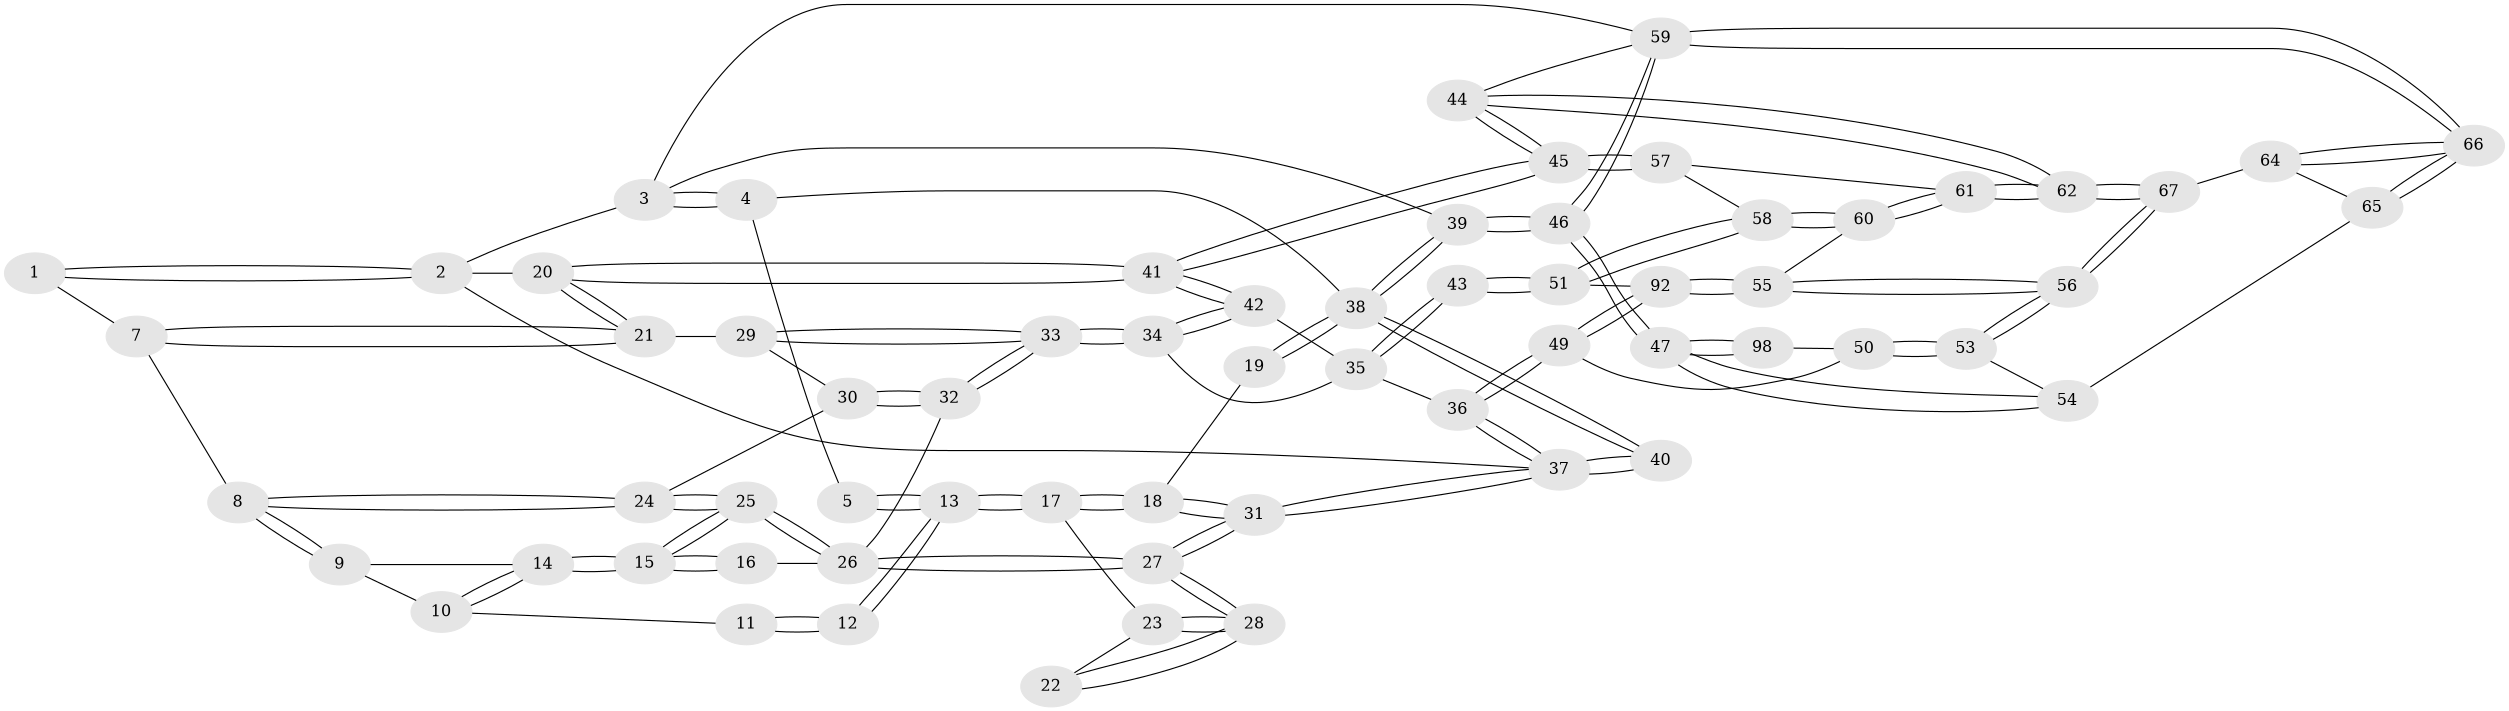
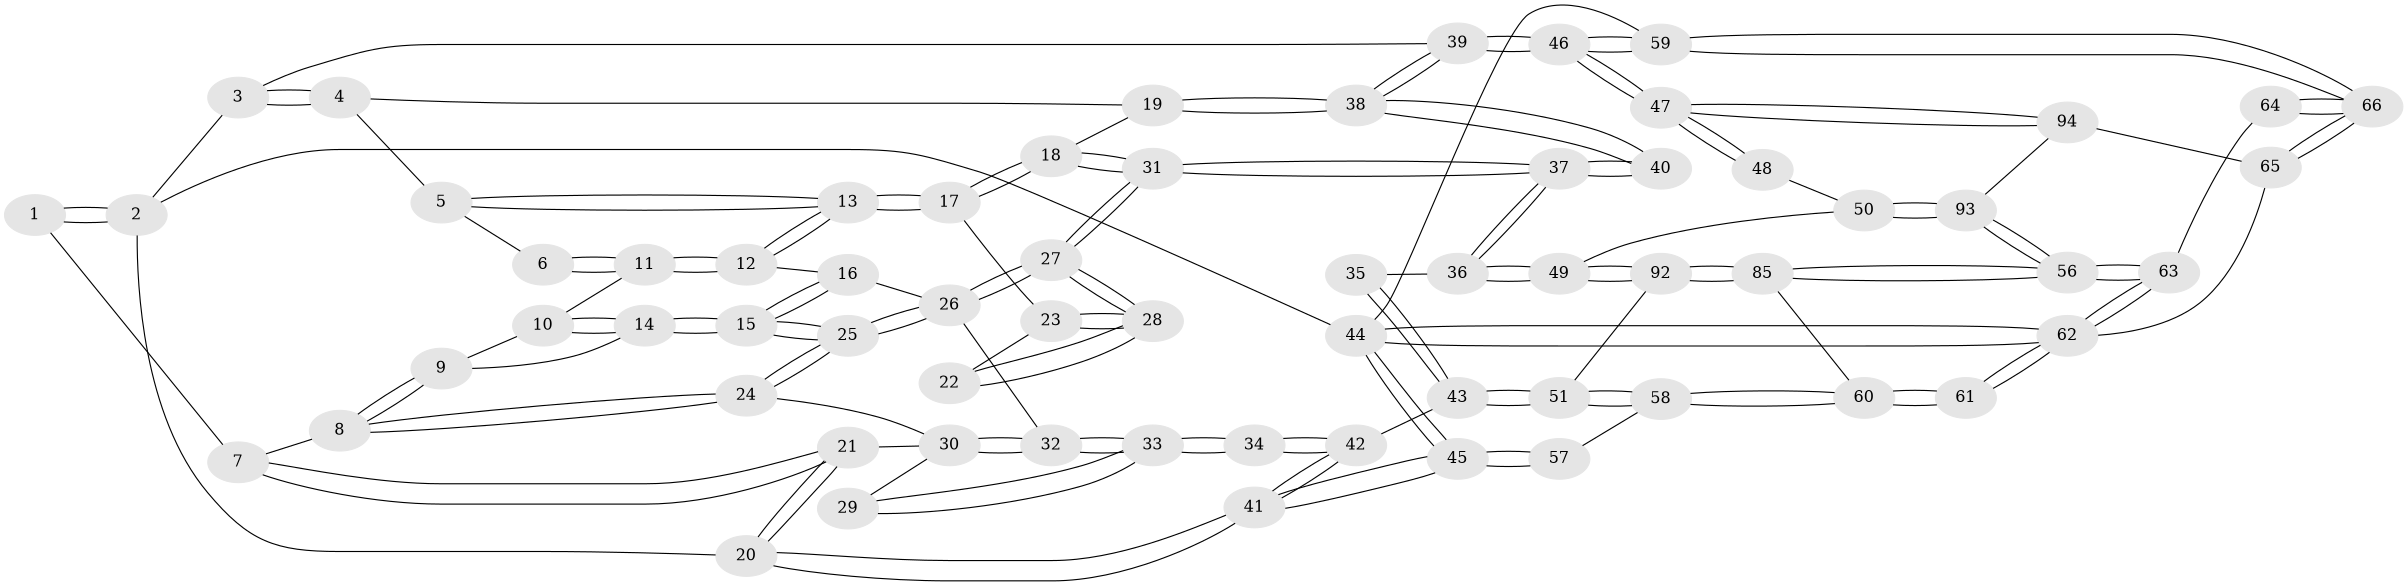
(1104, 5) -> none
(1814, 177) -> none
(2322, 185) -> (2209, 294)
(1073, 191) -> (746, 103)
(2169, 192) -> (2169, 273)
none -> (543, 265)
none -> (797, 270)
(1763, 287) -> (1763, 274)
(1293, 330) -> (1404, 423)
(696, 336) -> (899, 446)
(1763, 348) -> (1763, 170)
(1966, 349) -> (1966, 210)
(2068, 401) -> (2068, 122)
(1244, 402) -> none
(980, 451) -> (758, 150)
